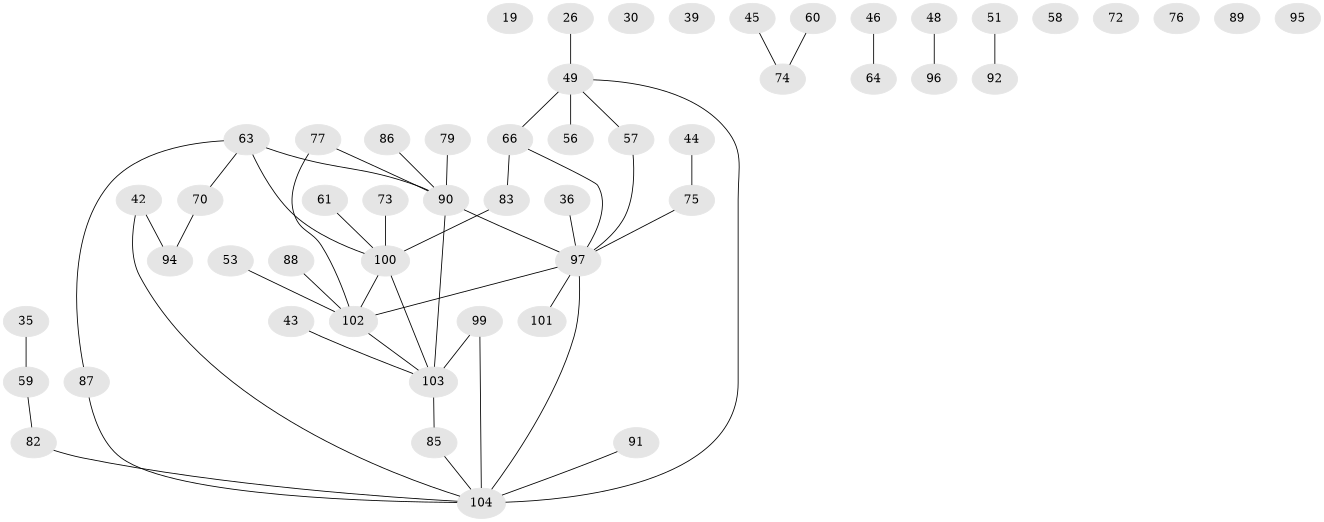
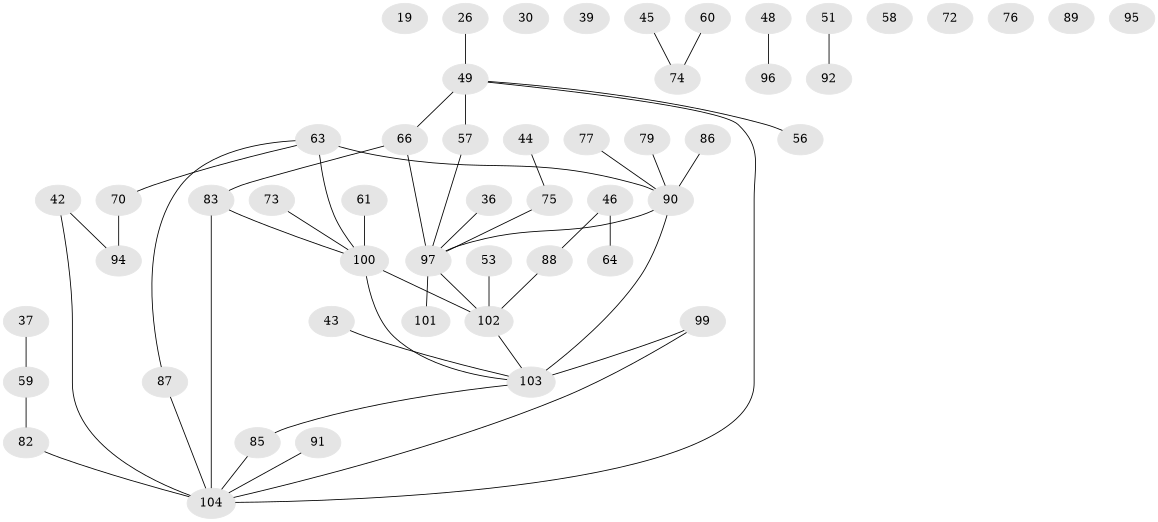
(308, 232) -> none
none -> (576, 234)
(26, 322) -> (26, 322)
(553, 389) -> (211, 352)
